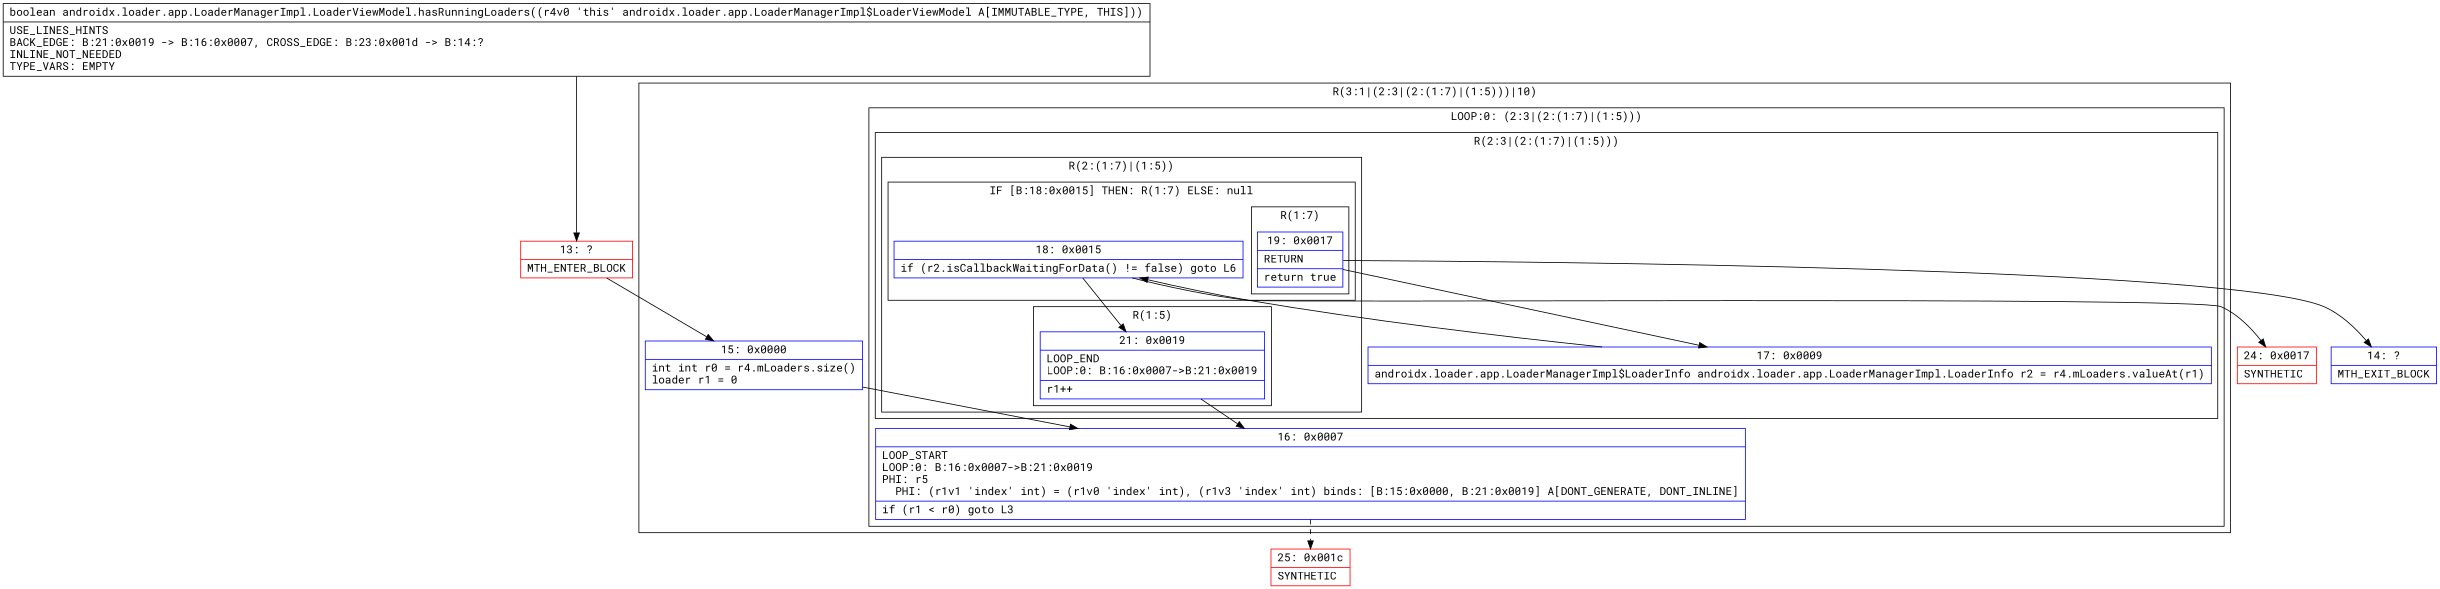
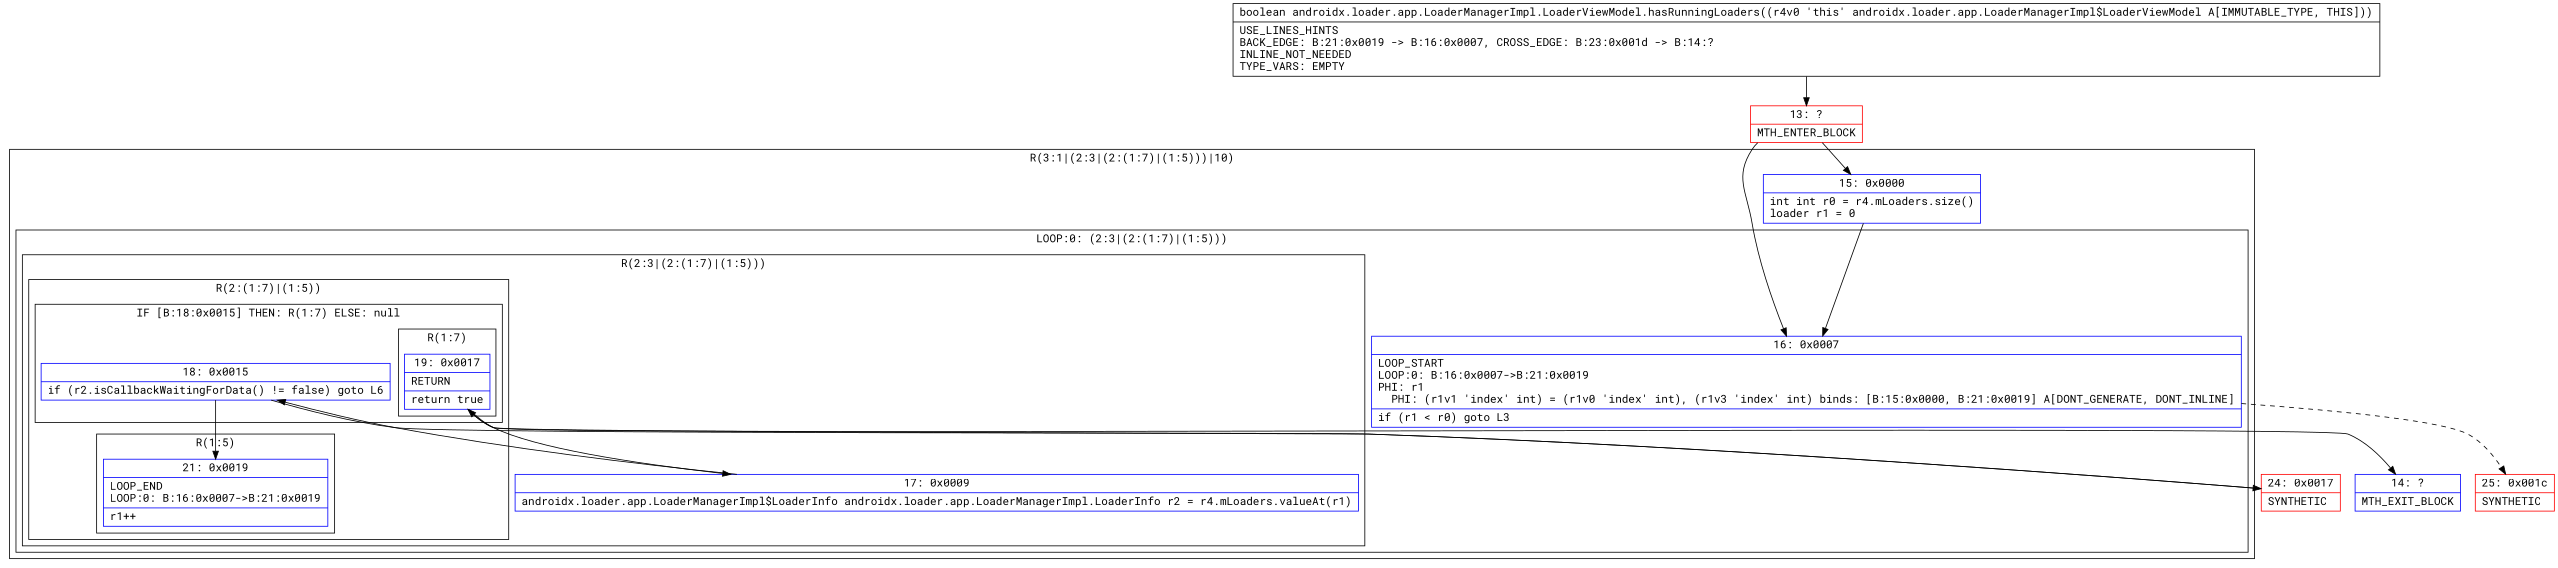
(1219, 411) -> (1754, 235)
none -> (1366, 434)
(909, 480) -> (1405, 387)
